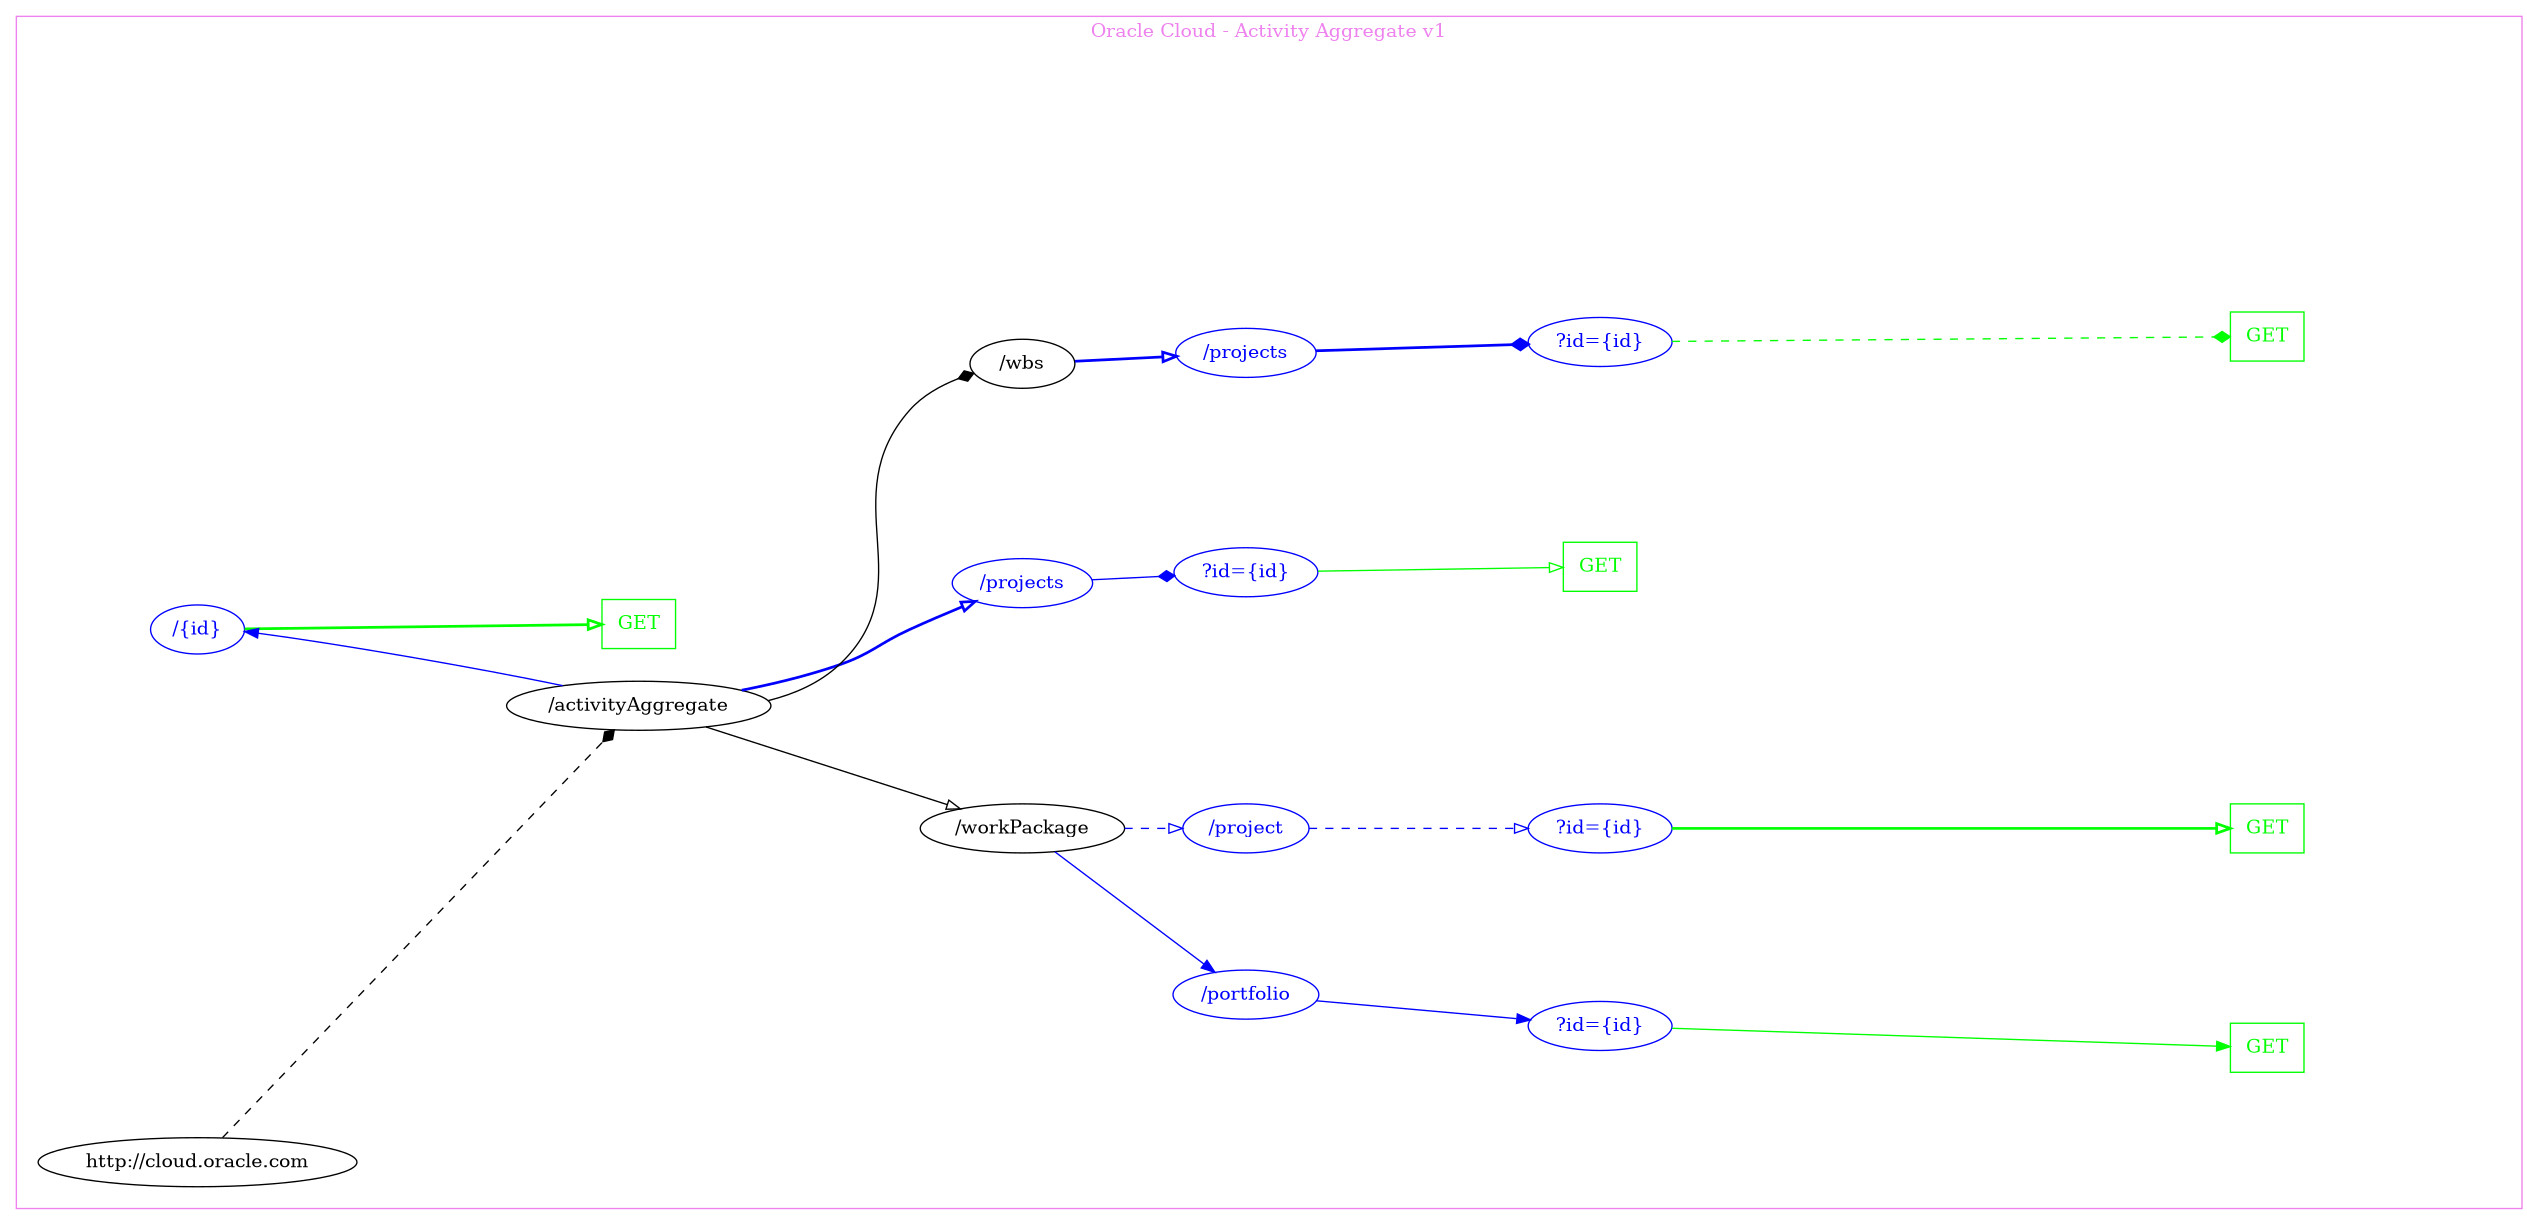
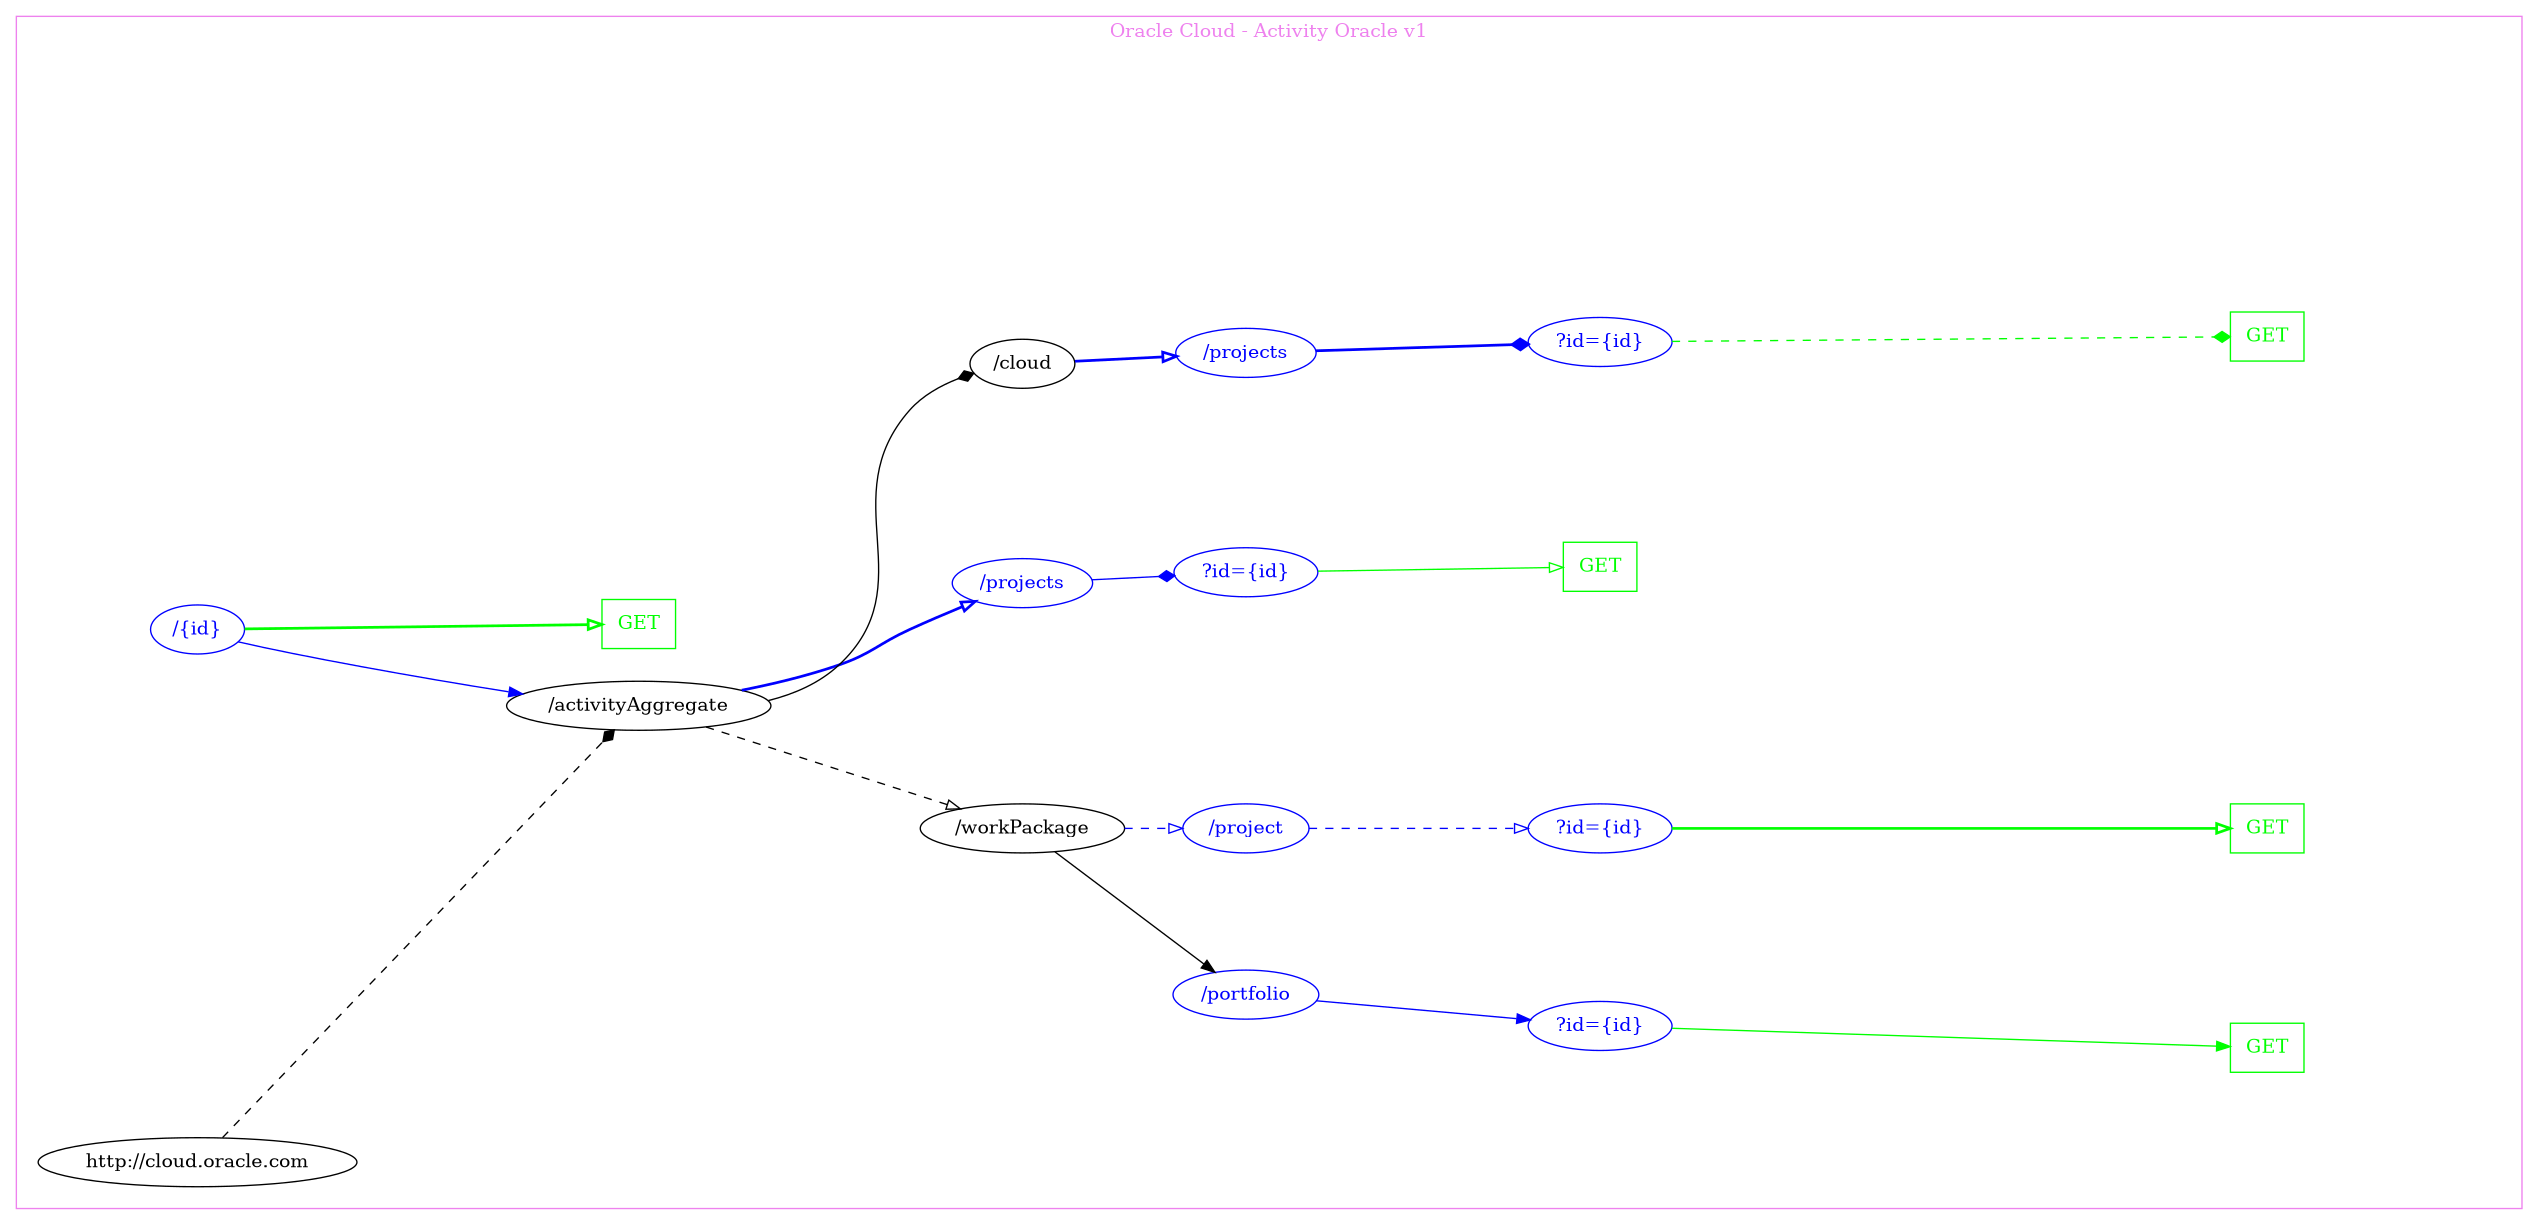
(1269, 32) -> (1269, 32)
(1022, 364) -> (1022, 364)
(411, 657) -> (332, 661)
(827, 766) -> (827, 766)
(1130, 908) -> (1130, 908)
